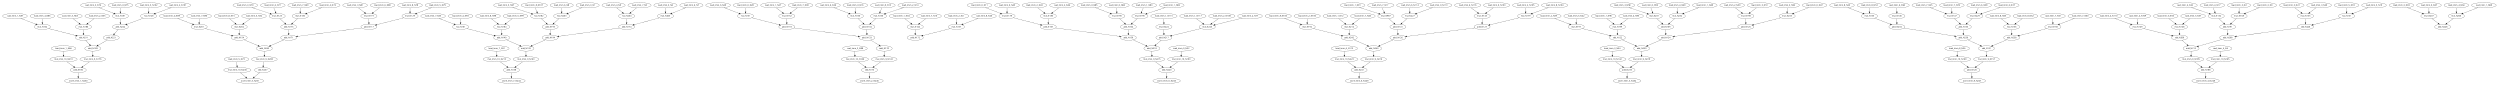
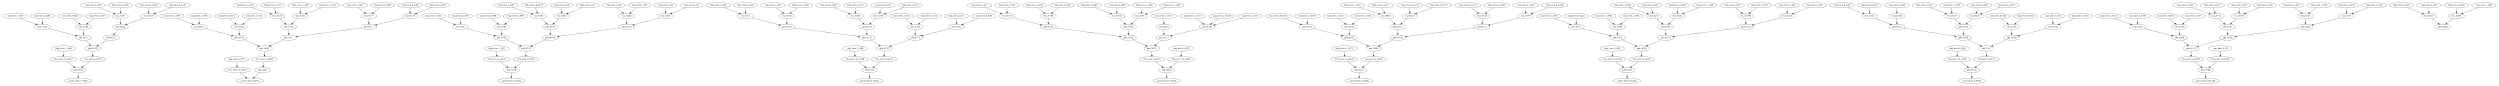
none -> (900, 43)
